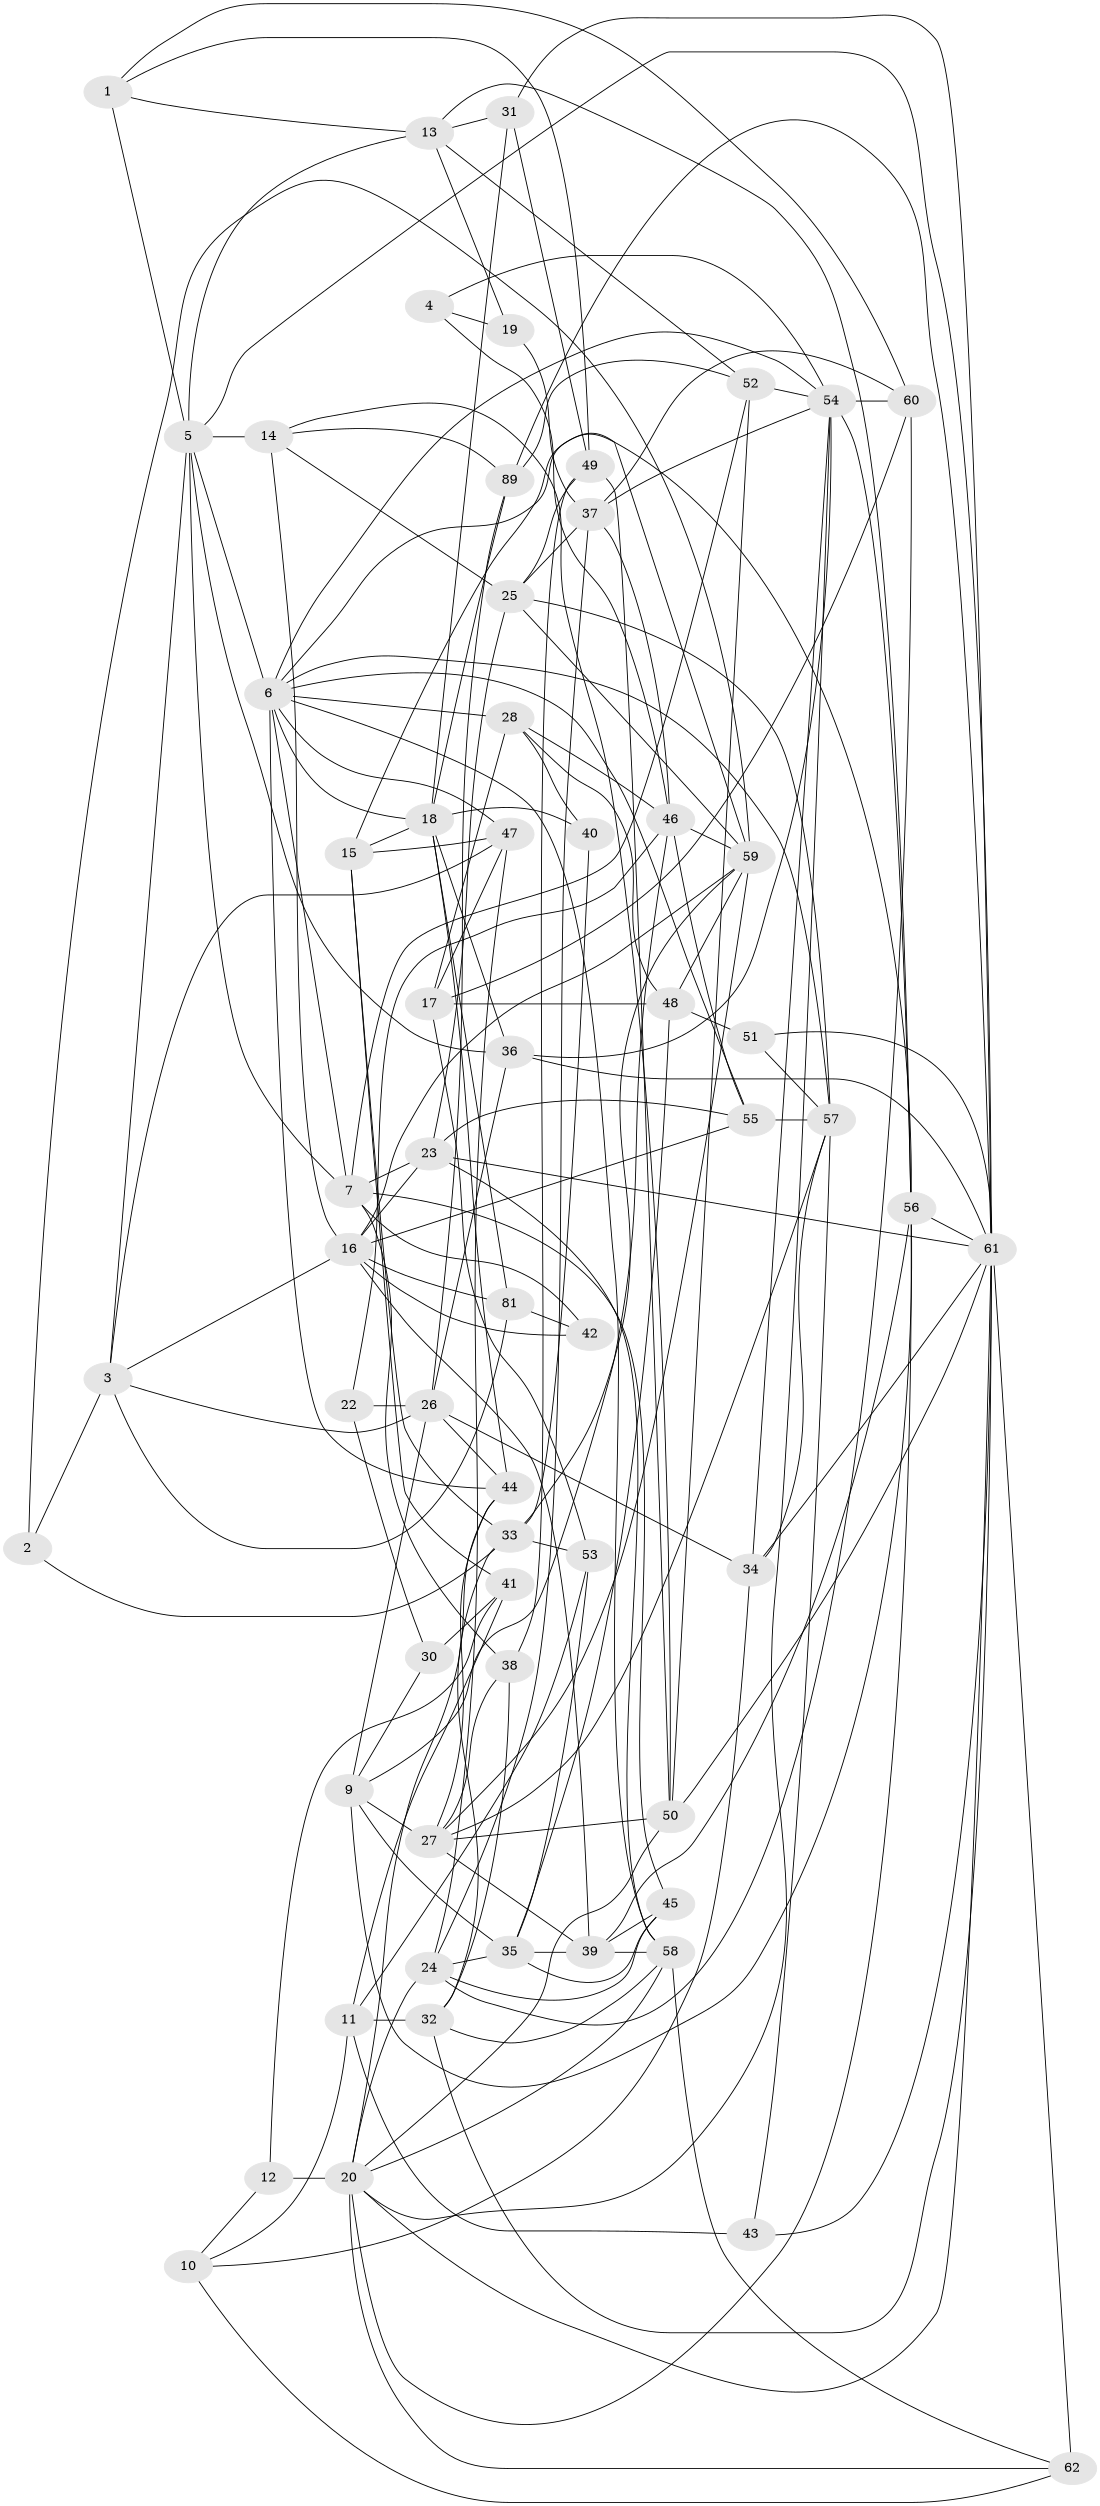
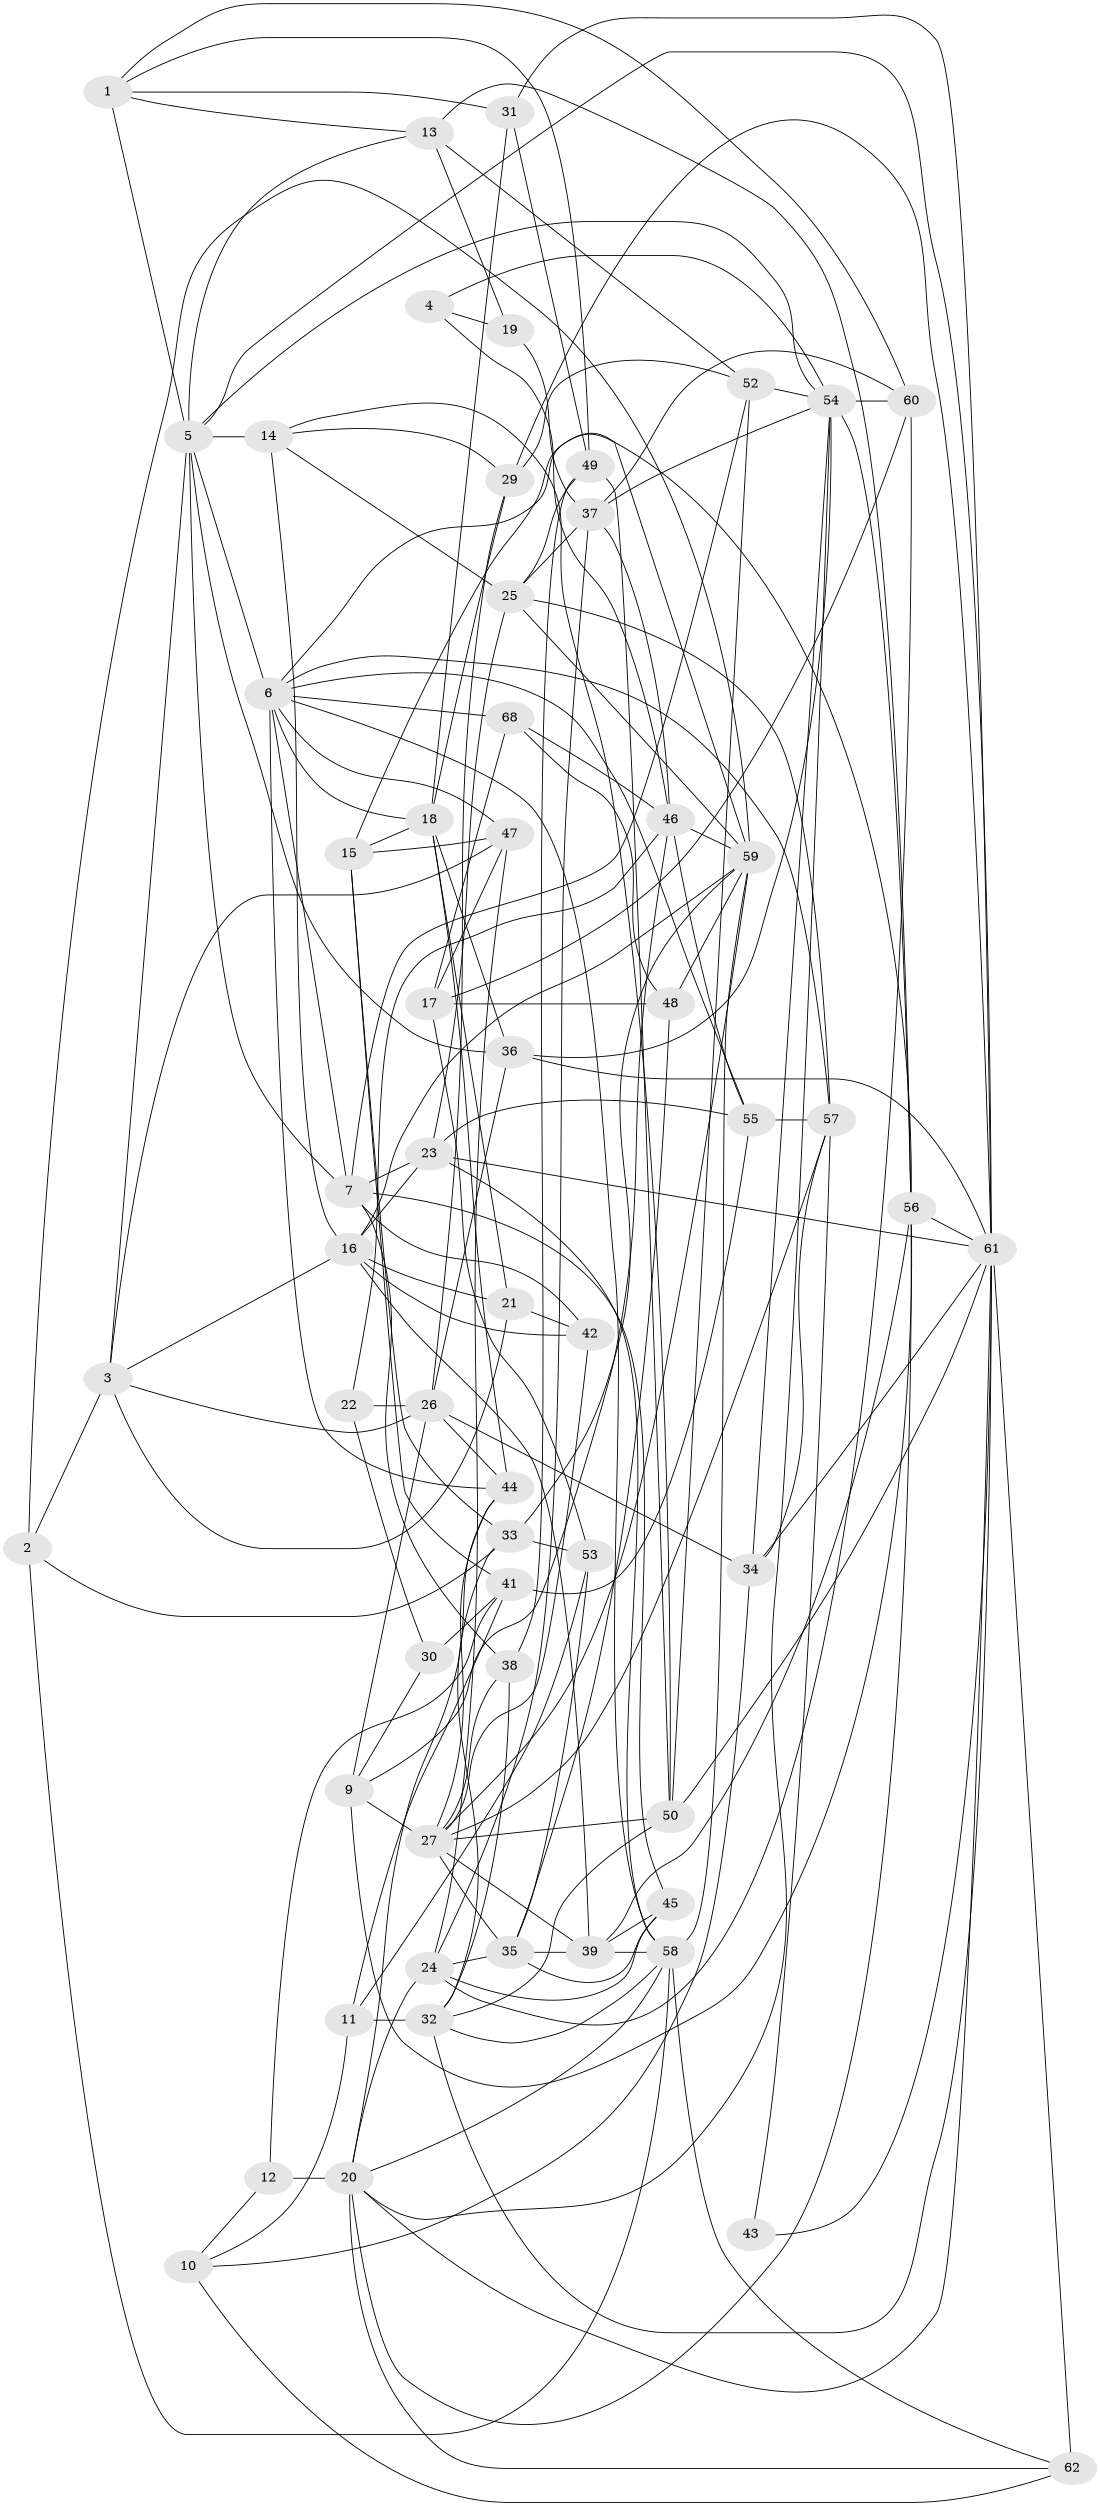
(470, 123) -> (310, 92)
(489, 400) -> (529, 228)
(510, 481) -> (510, 481)
(510, 718) -> (510, 718)
(590, 834) -> none
(751, 1038) -> none
(550, 1185) -> (686, 1434)
(510, 1304) -> (510, 1304)
none -> (723, 1408)
none -> (553, 1607)
(419, 1880) -> (469, 1900)
(525, 2019) -> (552, 1935)
(485, 2227) -> none
none -> (159, 2406)
